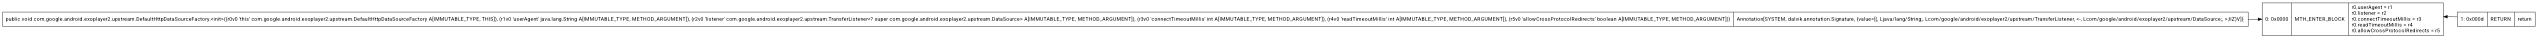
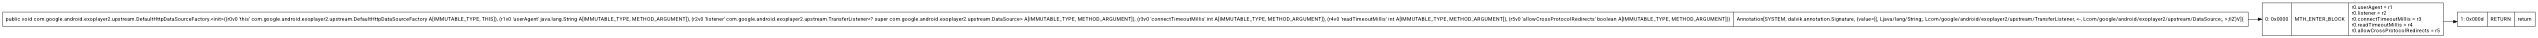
(2452, 17) -> (2448, 22)
